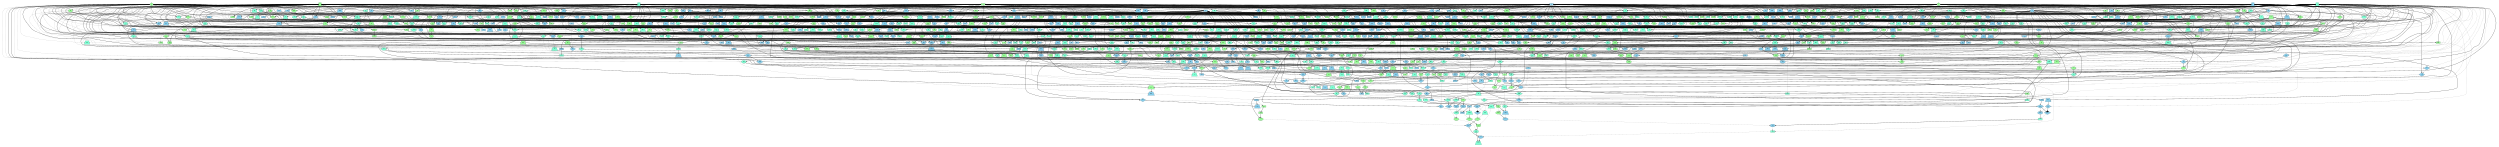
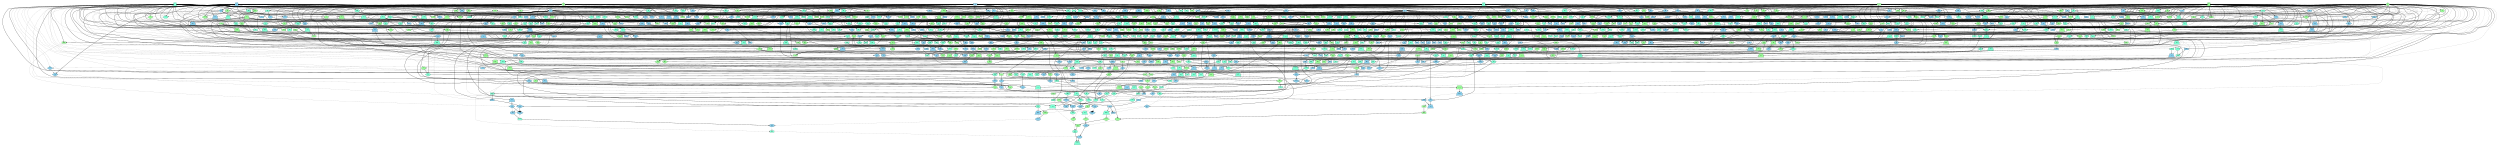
none -> (1179, 49)
